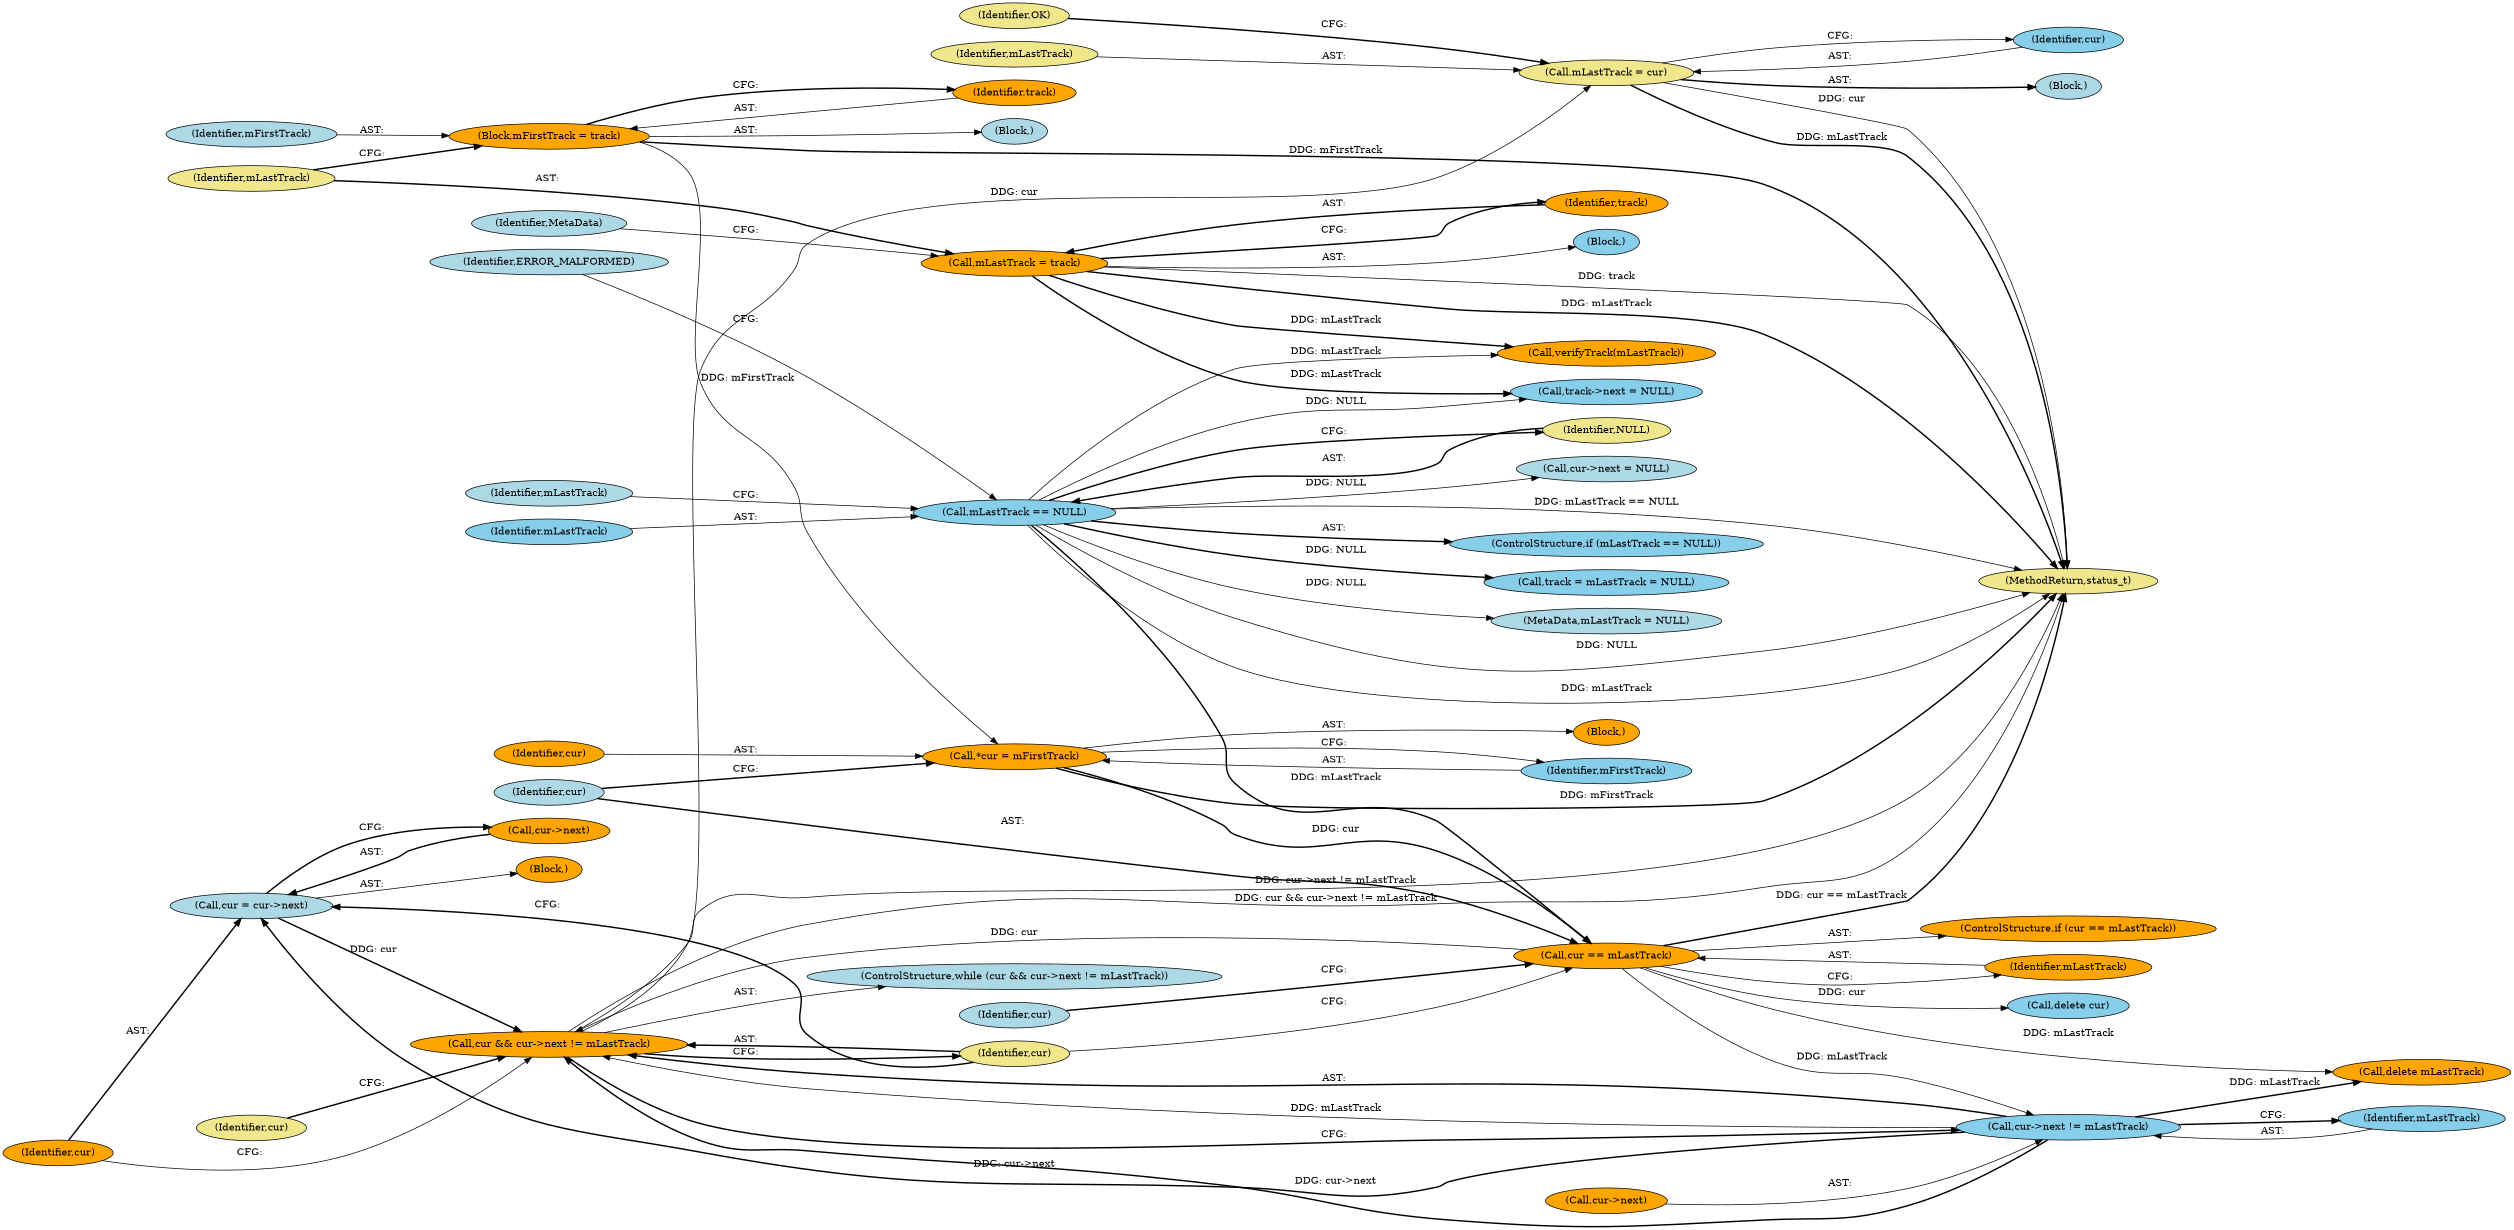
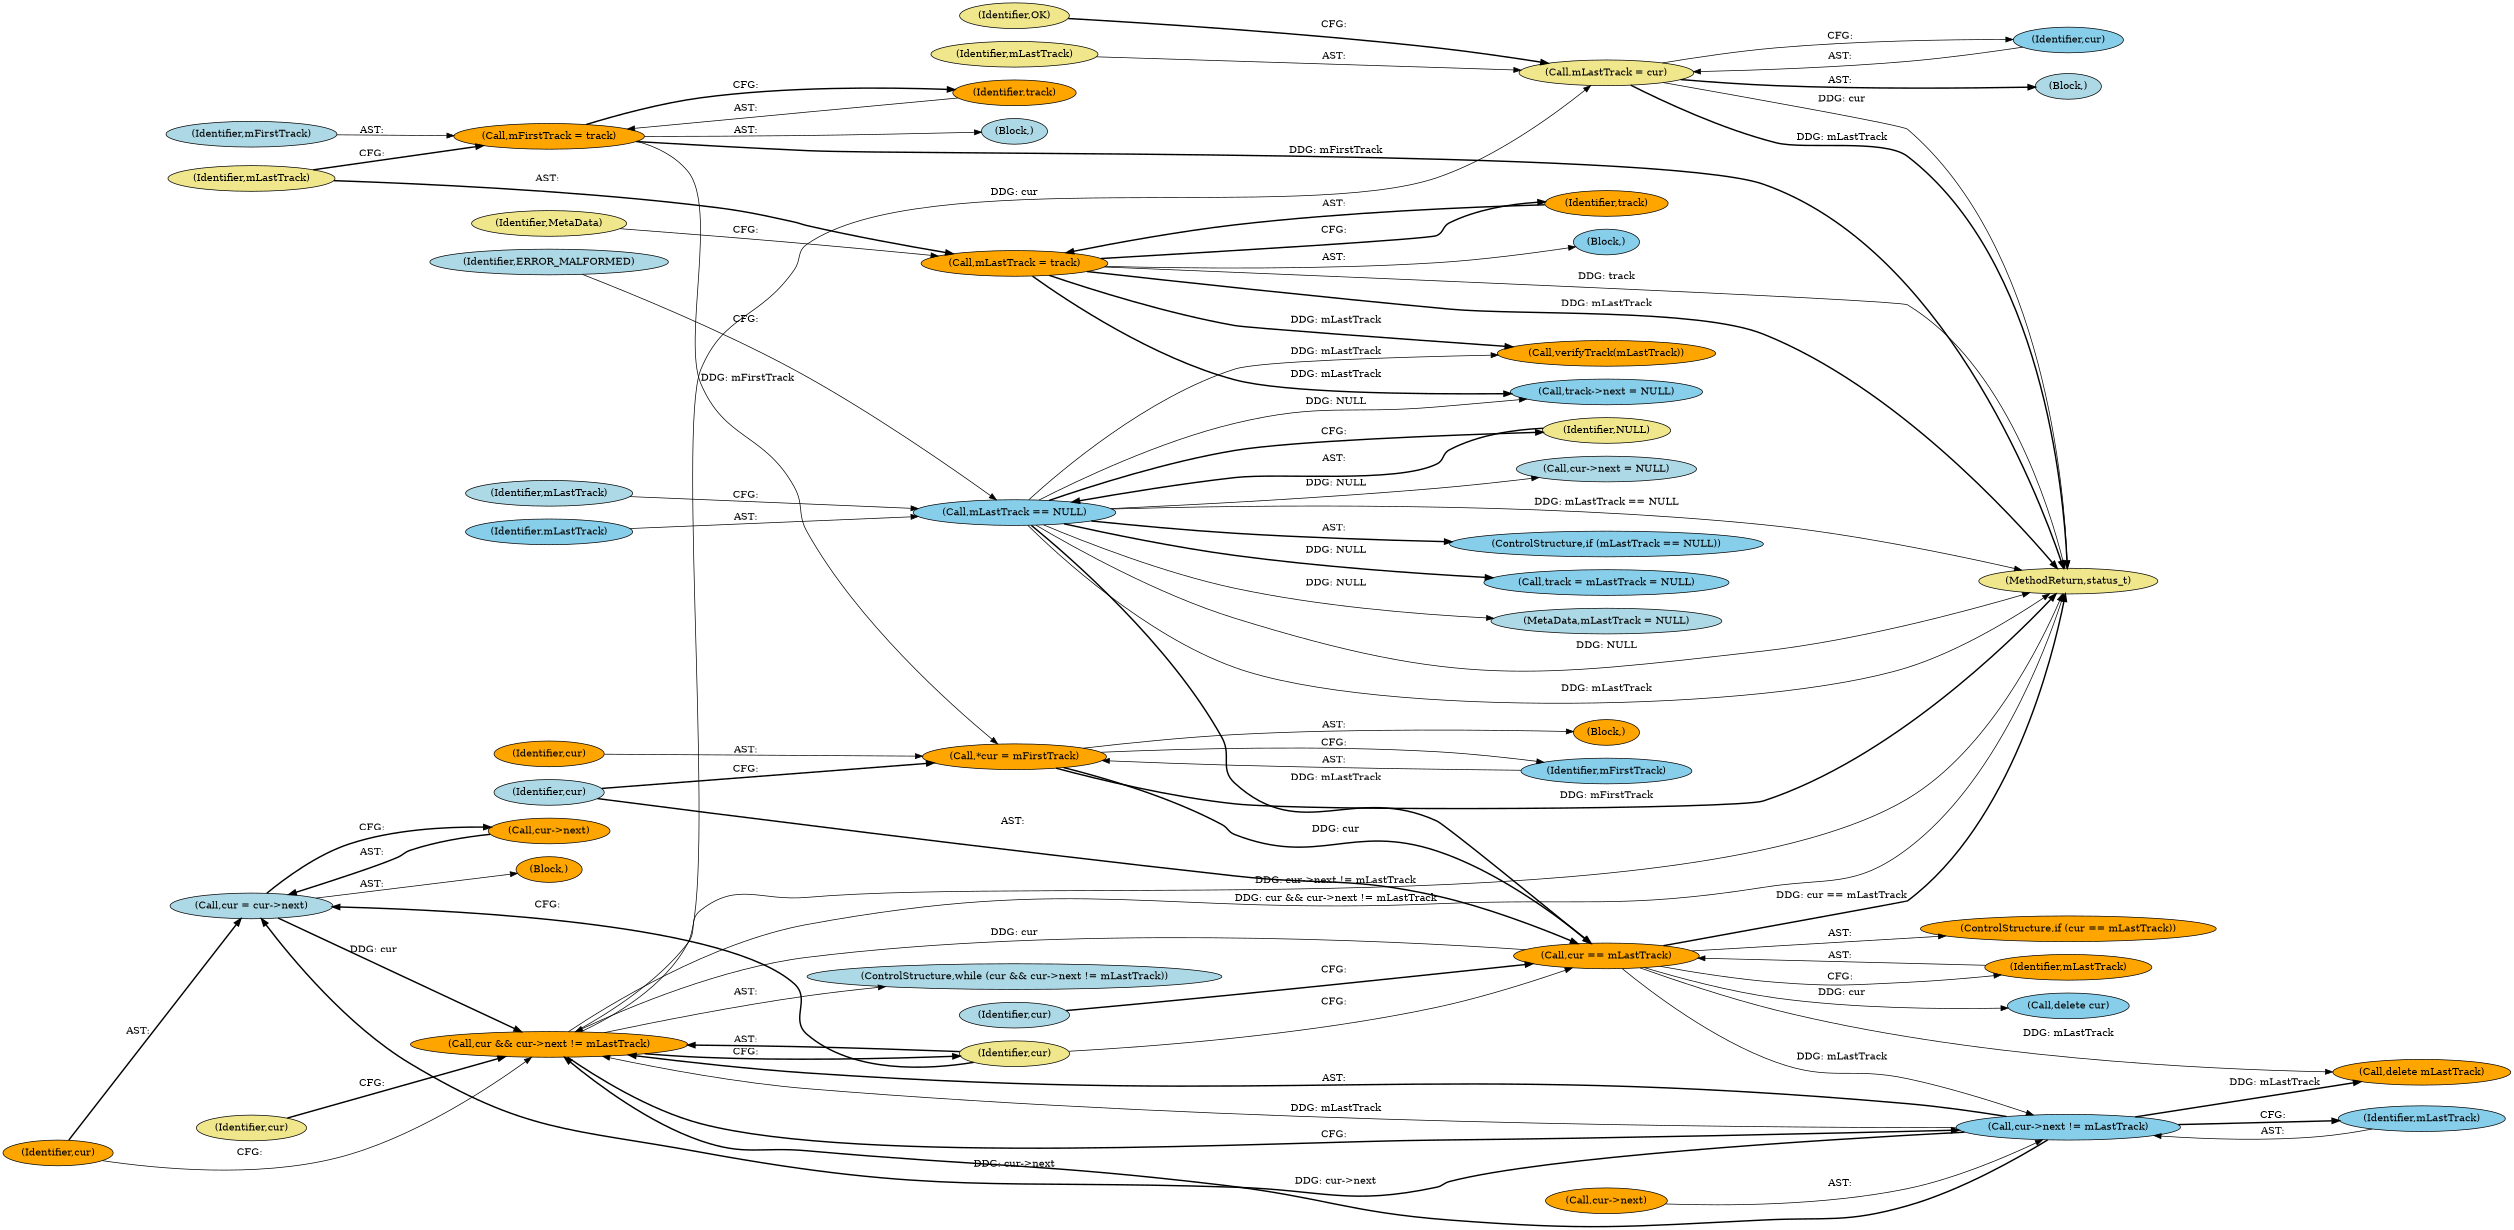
(549, 136) -> (549, 136)
(549, 223) -> (549, 223)
